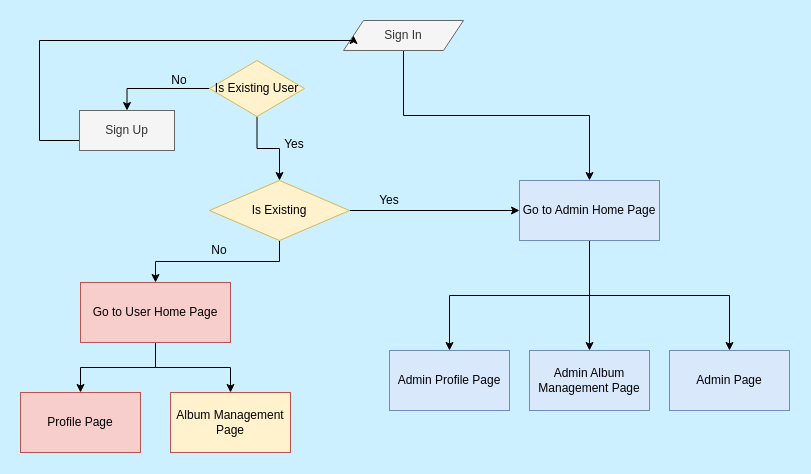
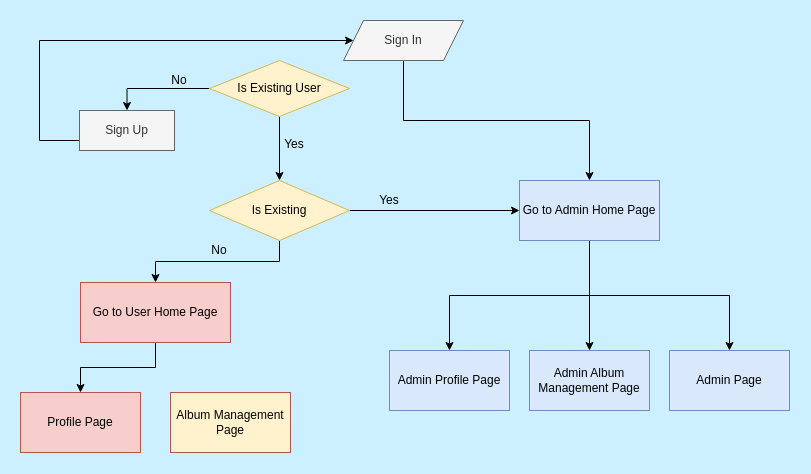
(404, 36) -> (404, 41)
(257, 89) -> (280, 89)
(202, 368) -> none
